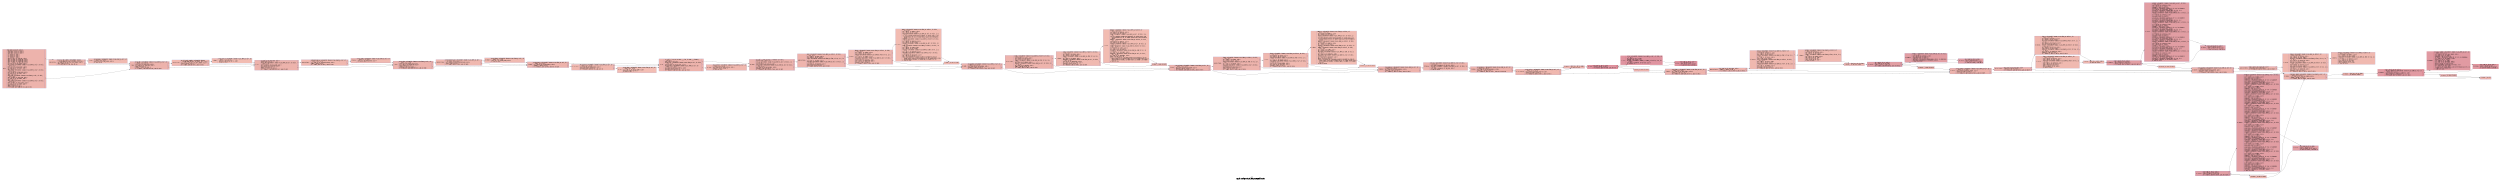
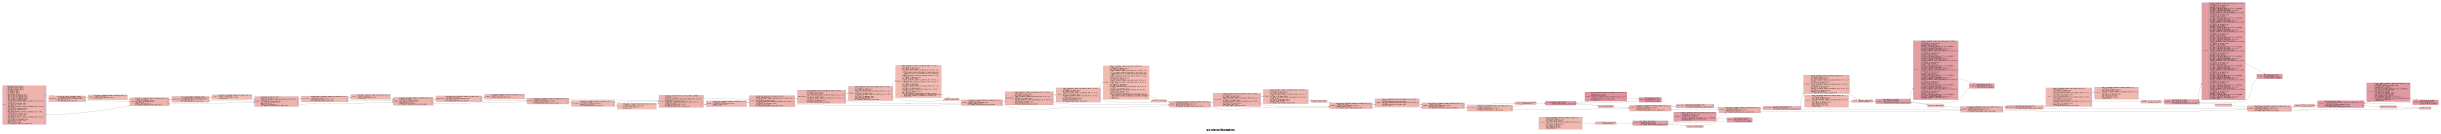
(1334, 48) -> none
(1773, 60) -> none
none -> (2151, 102)
